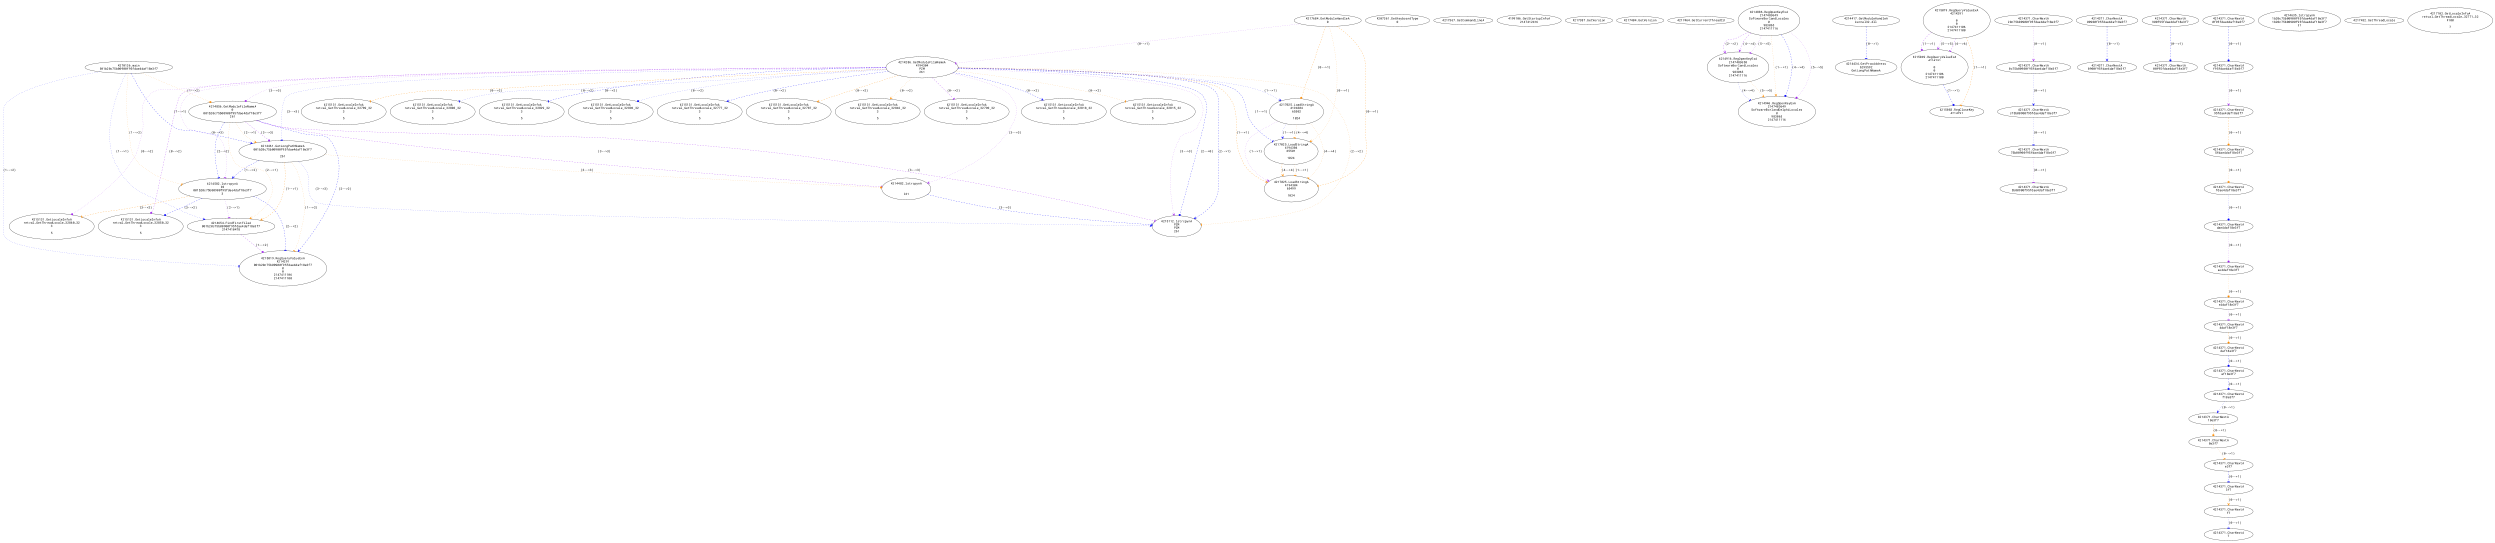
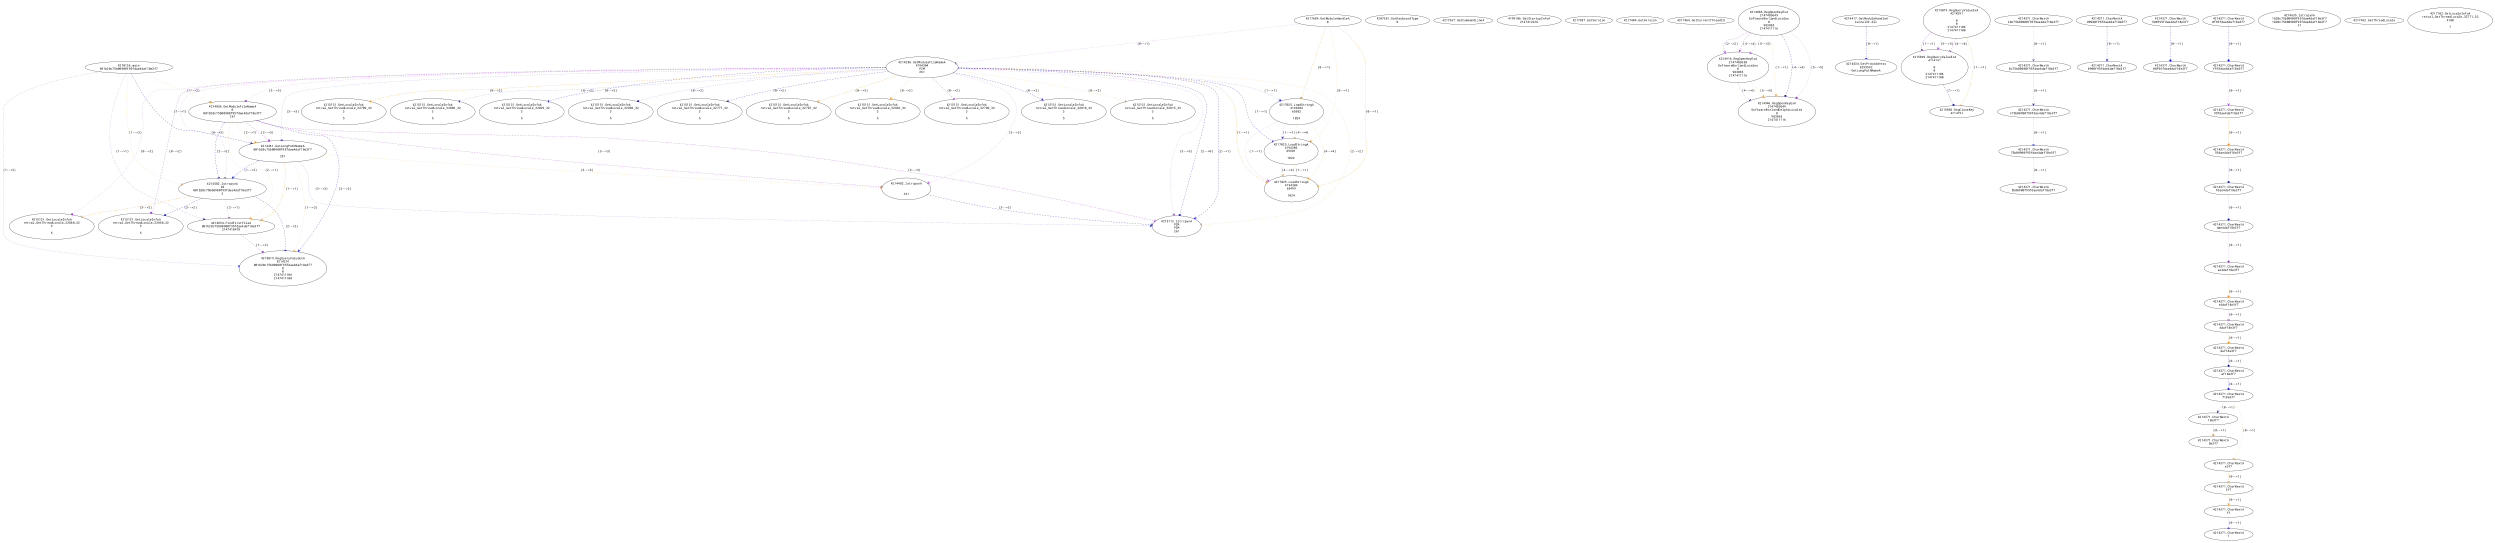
(2229, 169) -> (2229, 169)
(2221, 453) -> (2243, 430)
(2229, 476) -> (2229, 476)
